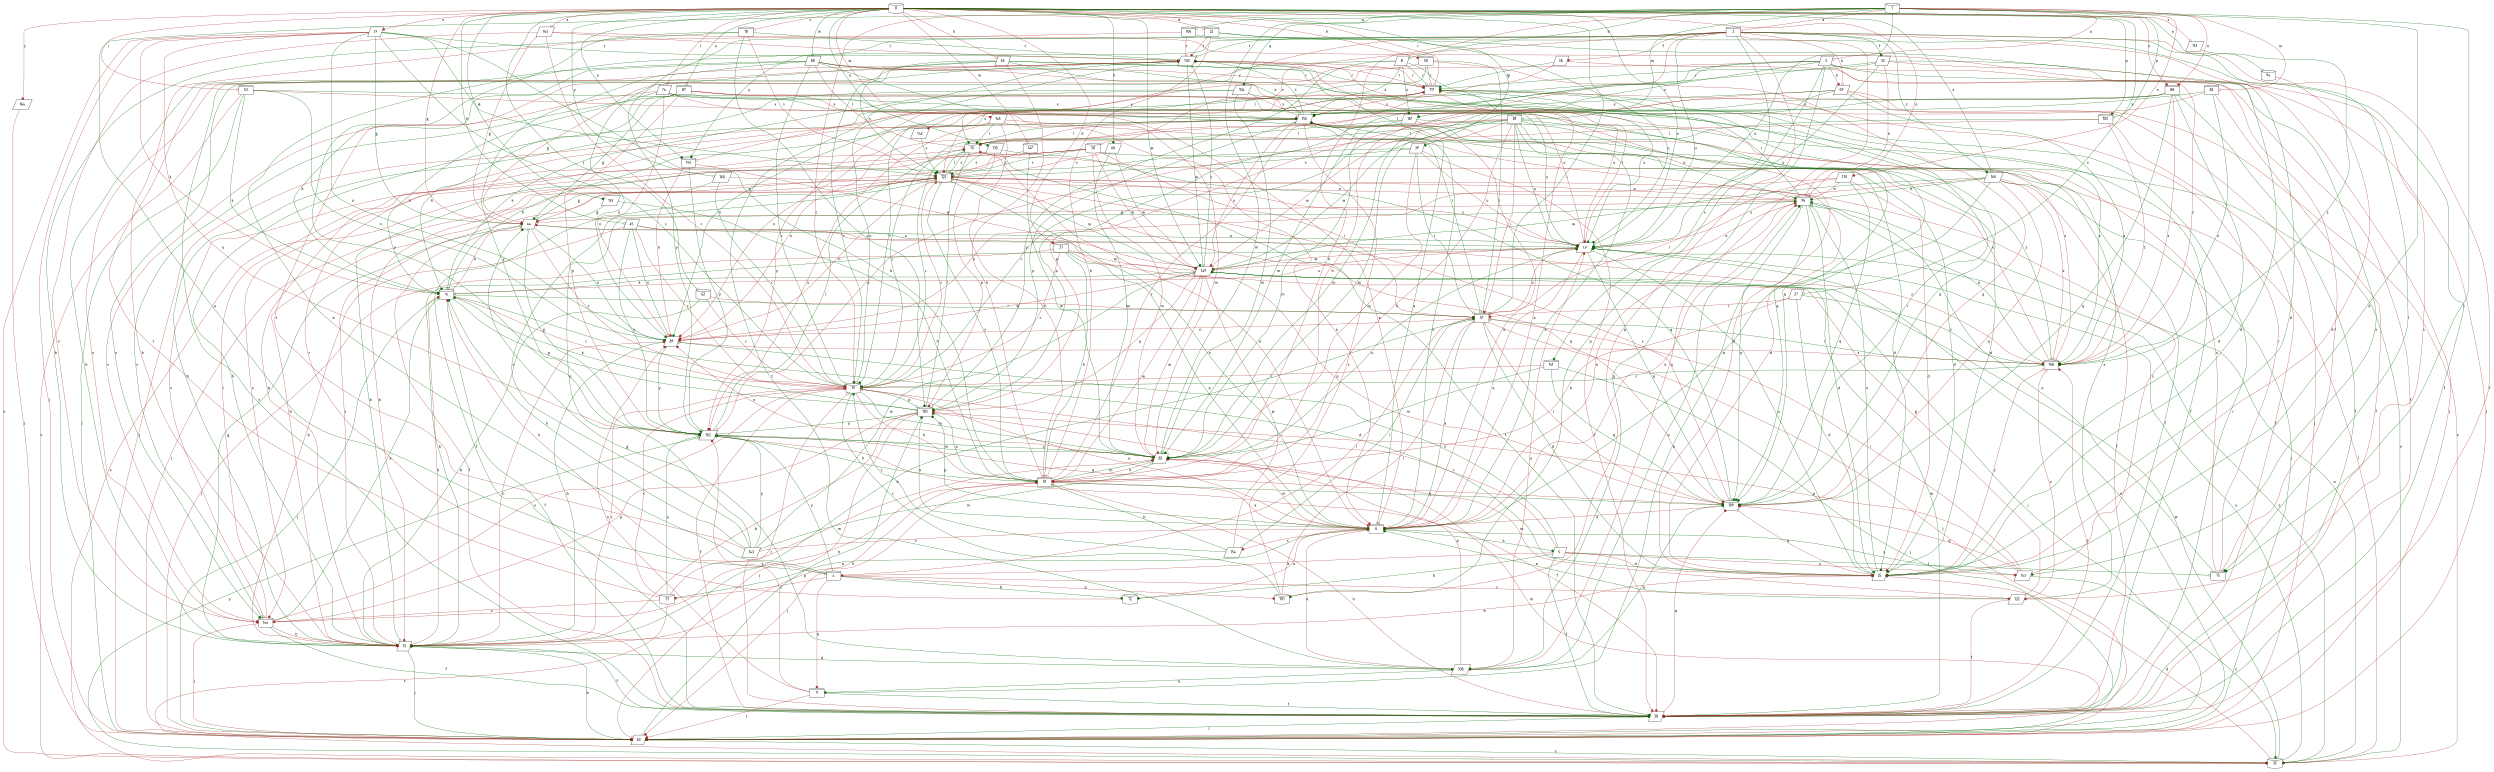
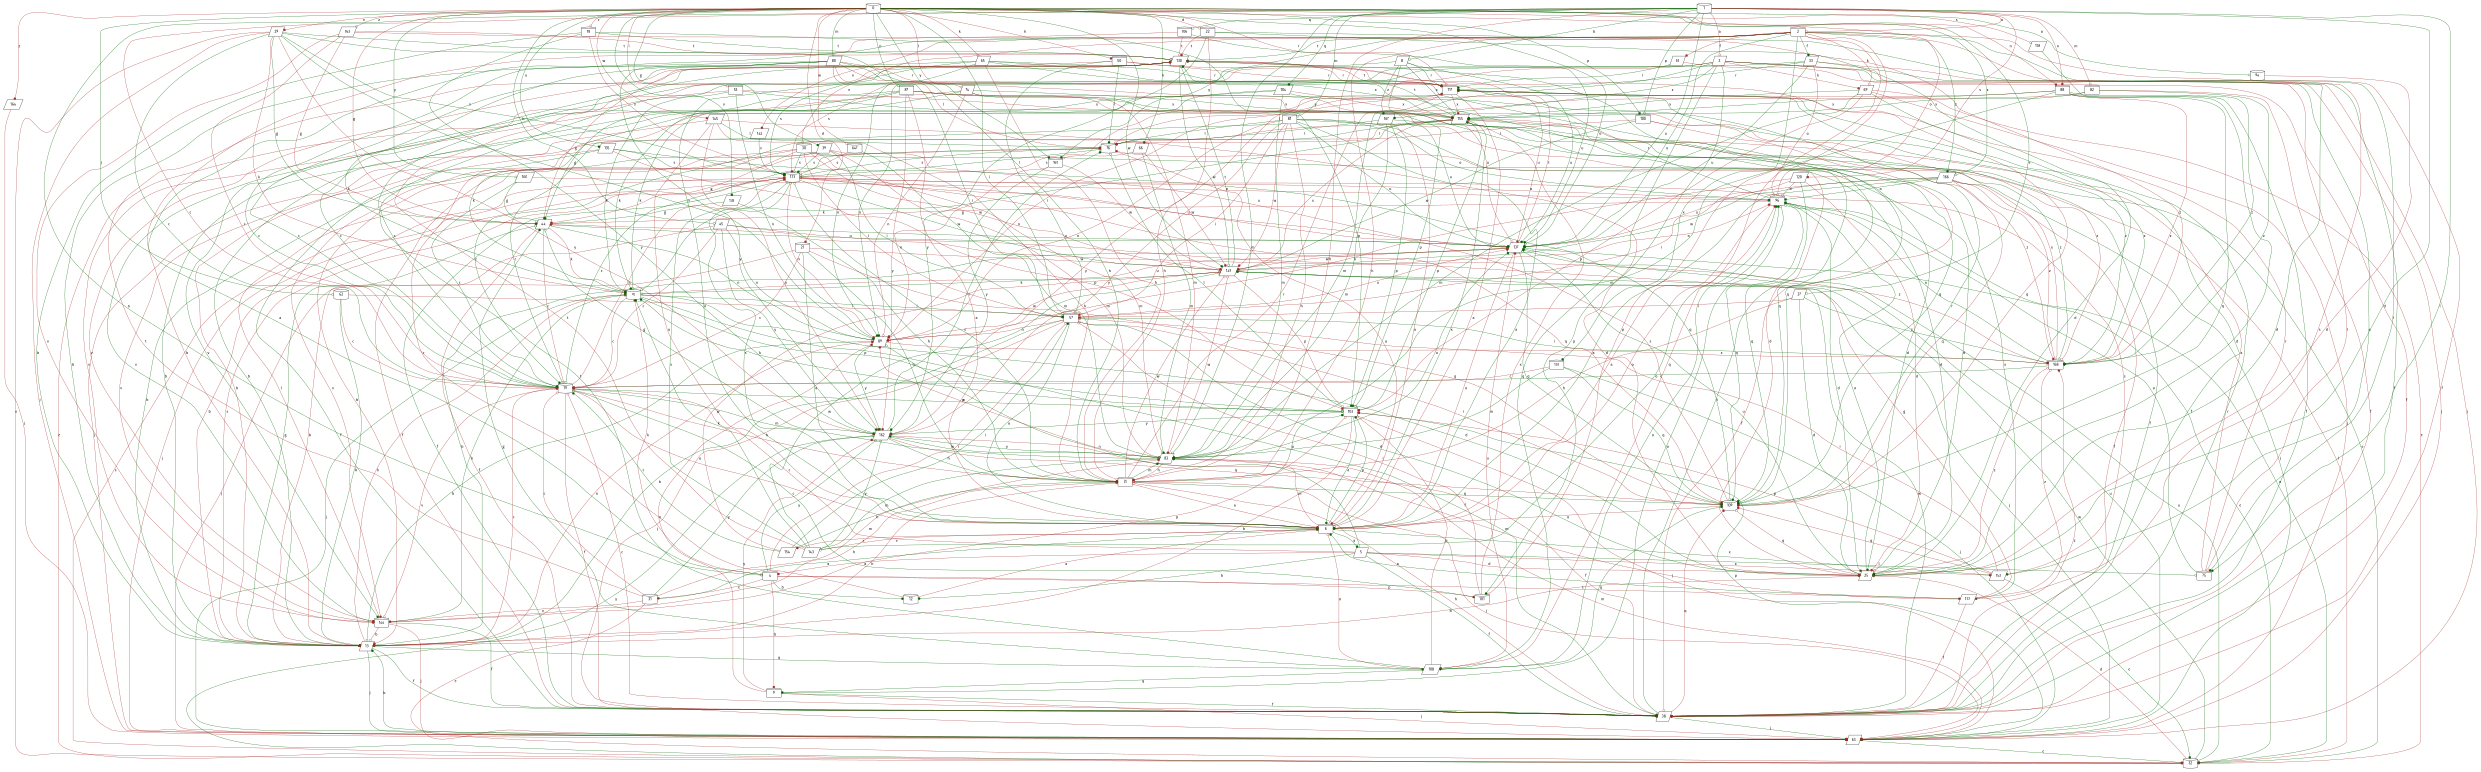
(99, 640) -> none
